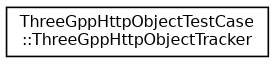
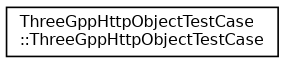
(137, 32) -> (142, 32)
